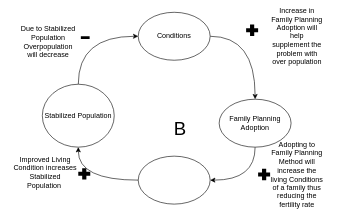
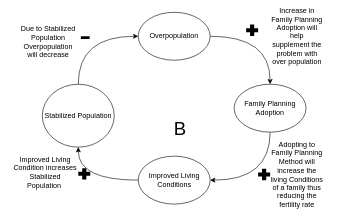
(174, 36) -> (174, 36)
(255, 123) -> (270, 108)
none -> (174, 180)
